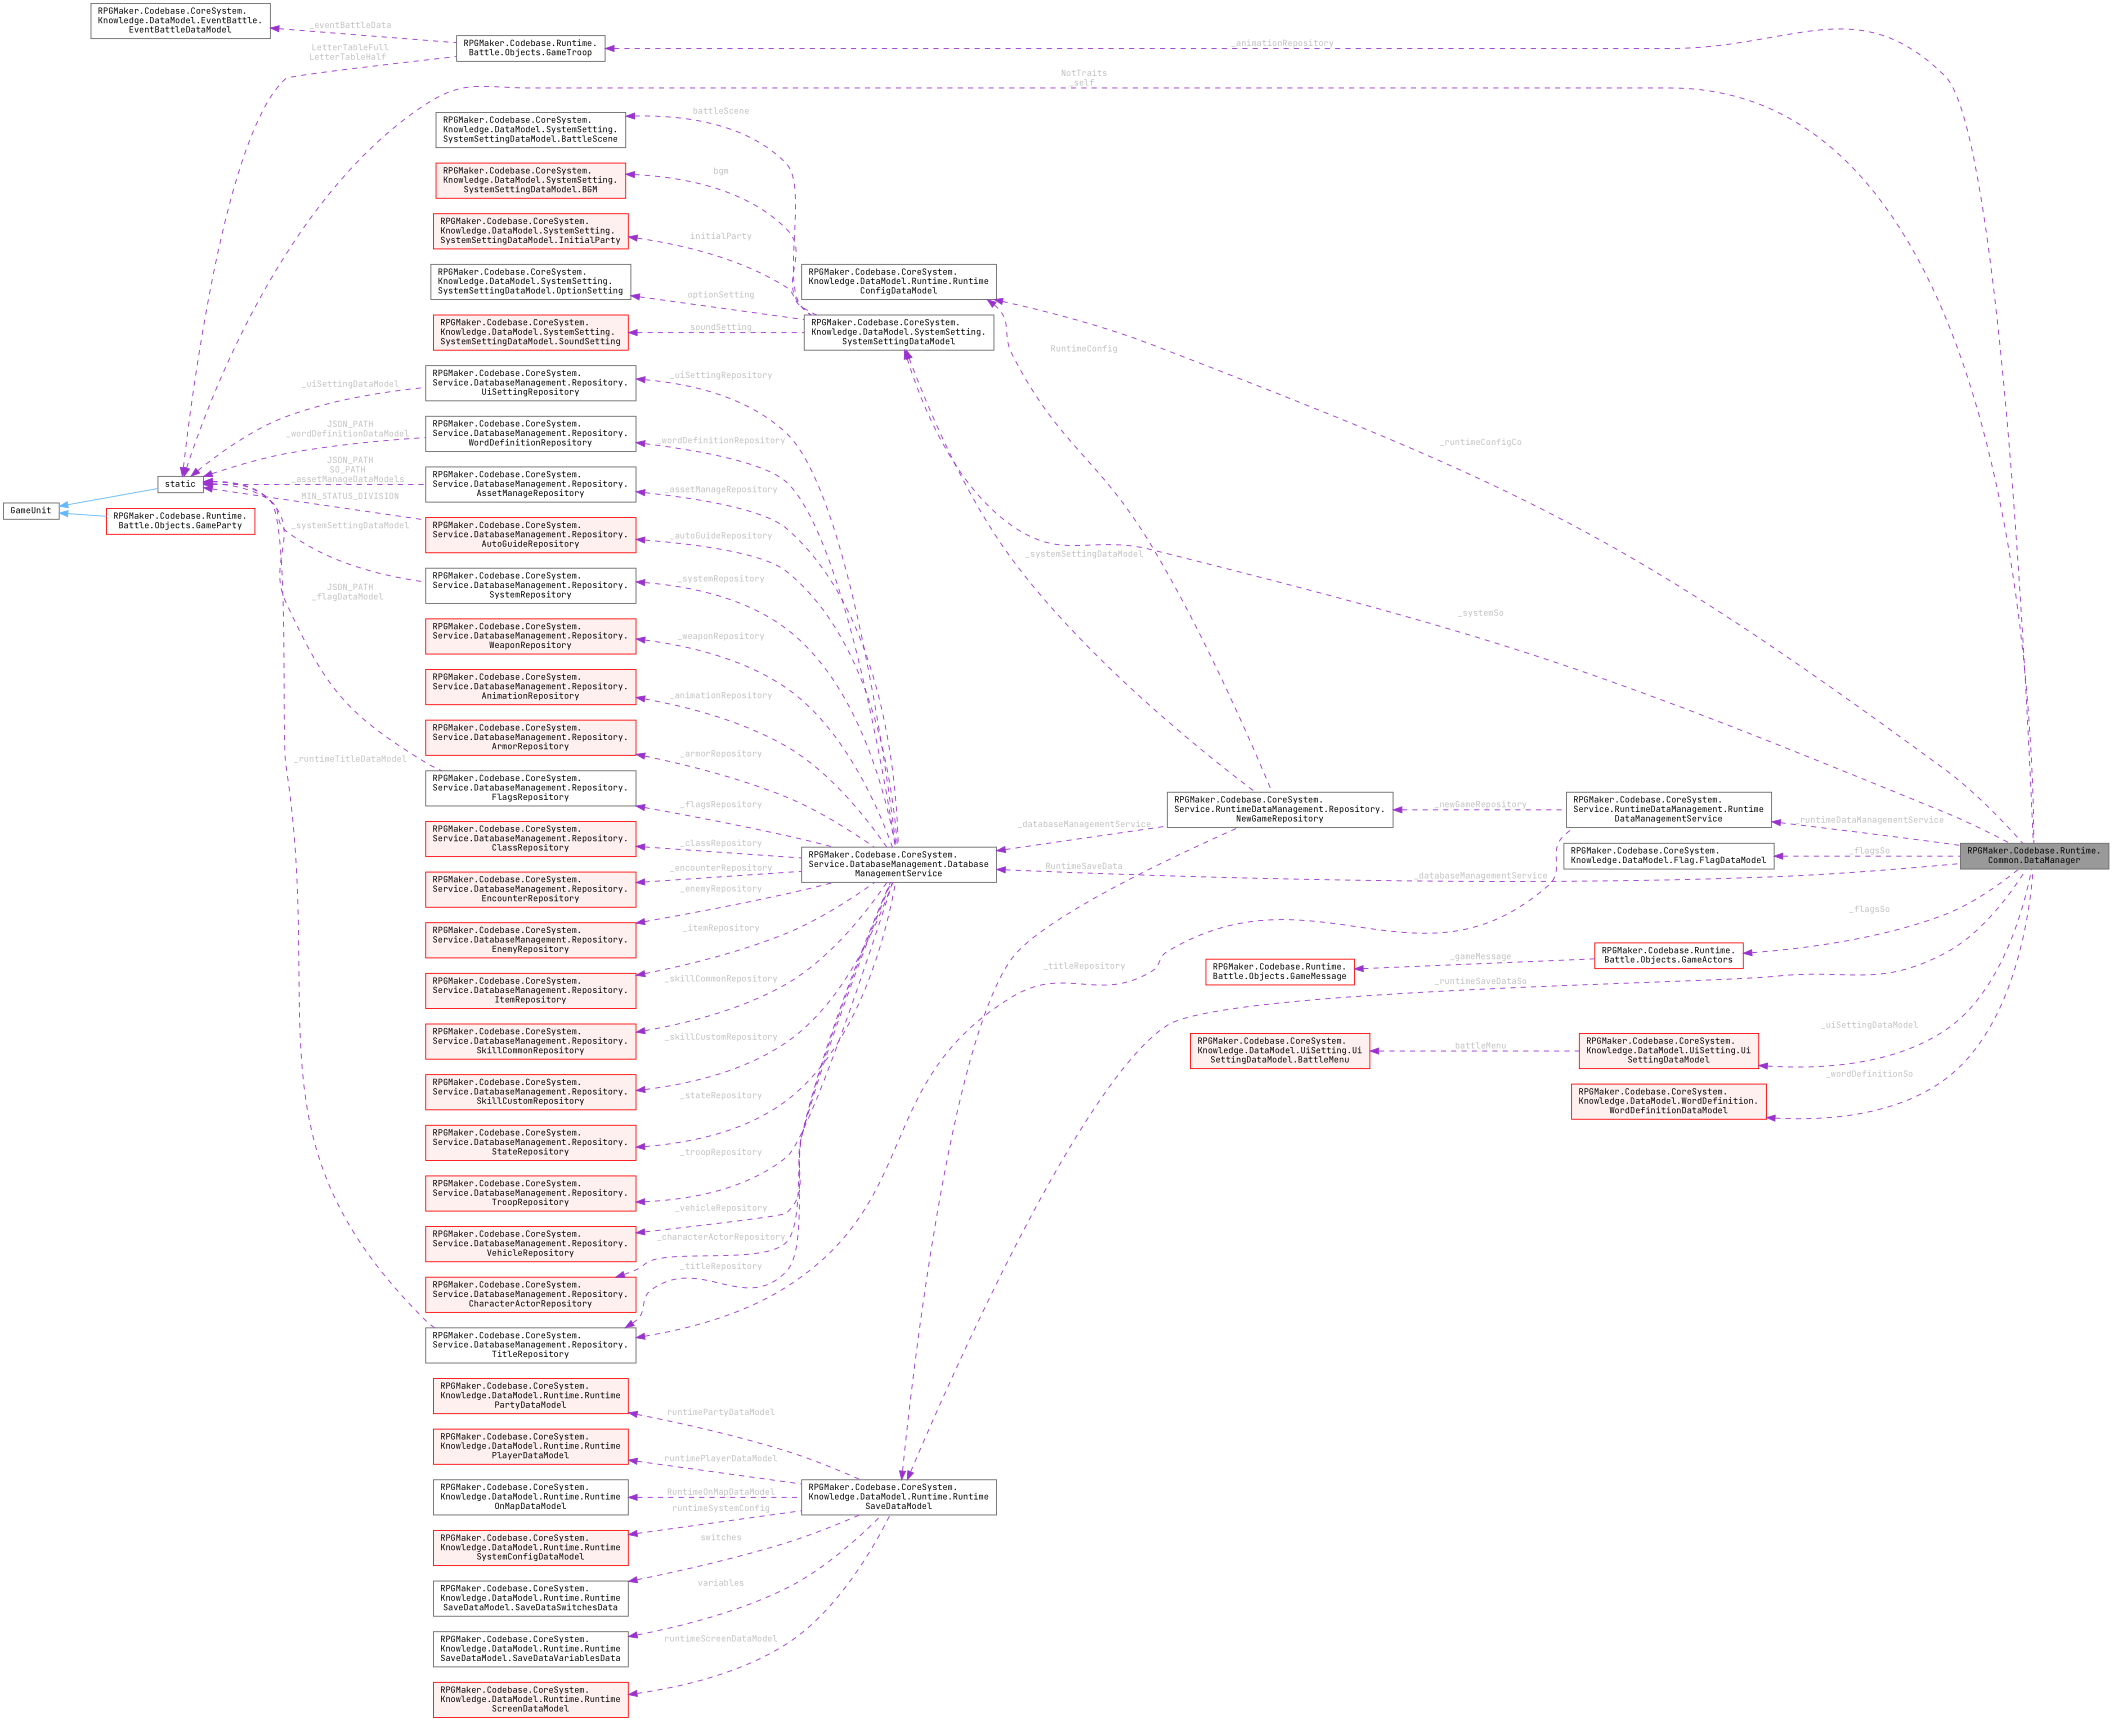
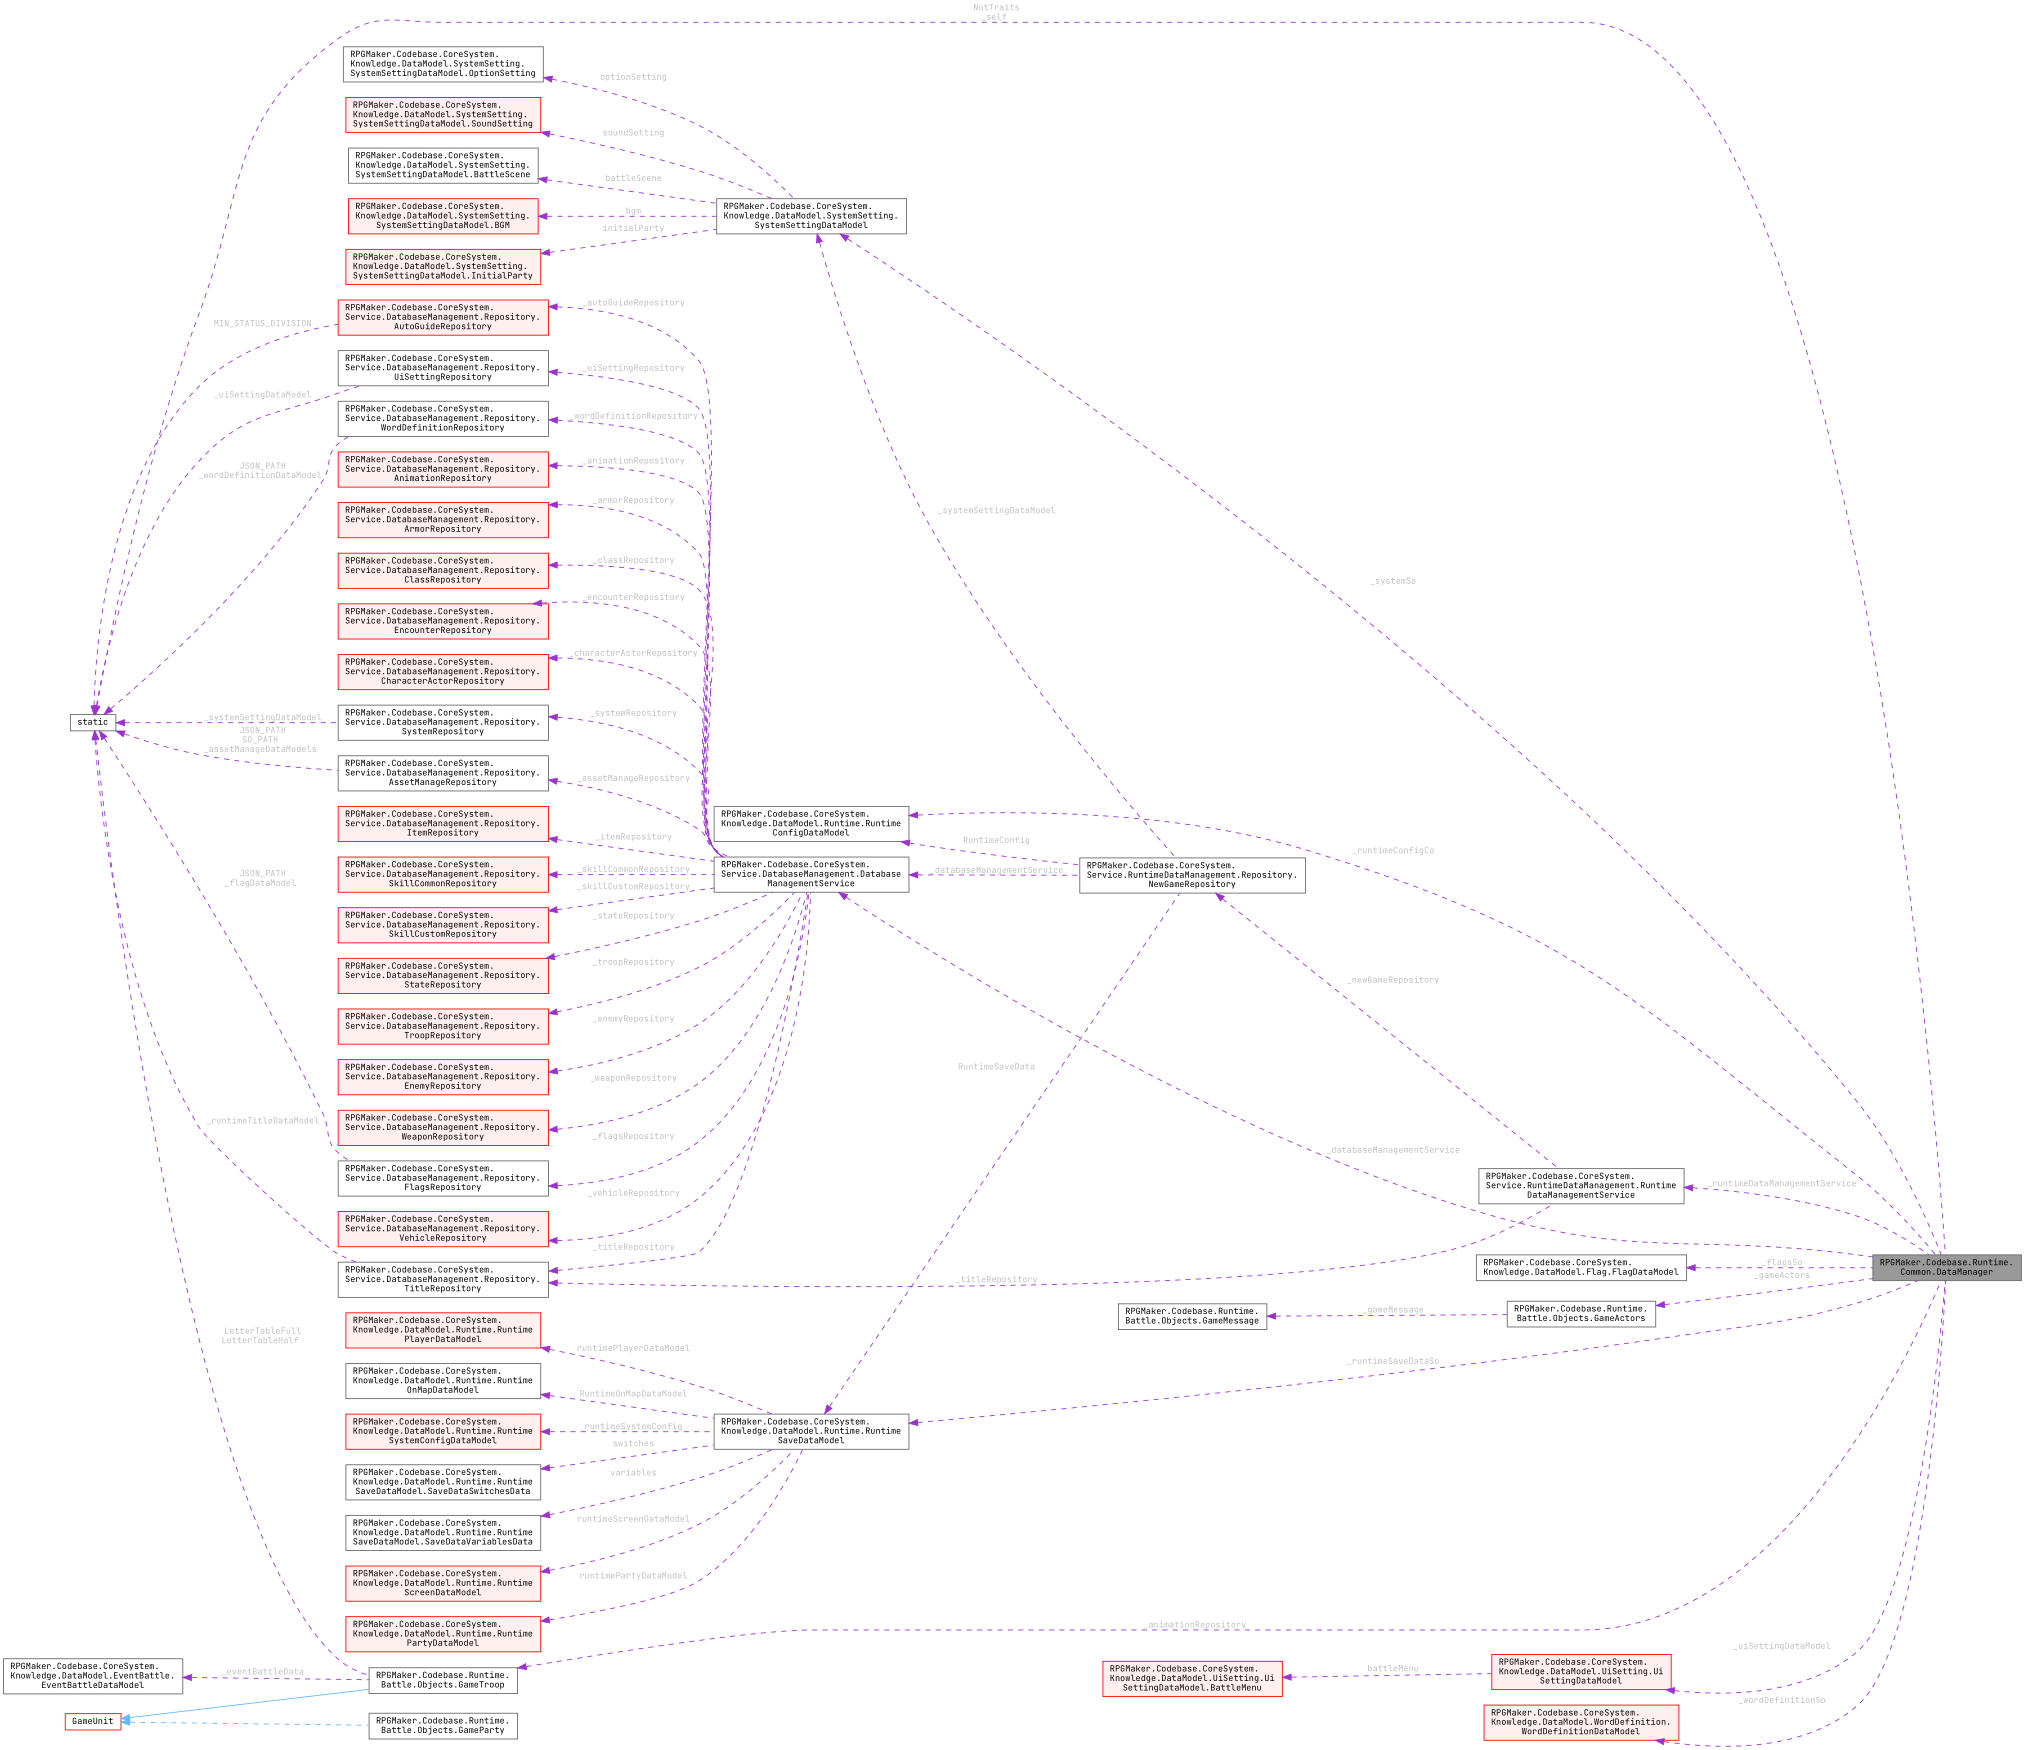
(113, 497) -> (249, 1703)
(31, 511) -> (93, 1722)
(87, 515) -> (249, 1724)
(181, 521) -> (443, 1726)
(1867, 910) -> (1780, 1276)
(1669, 956) -> (1581, 1314)
(1280, 972) -> (1193, 1317)
